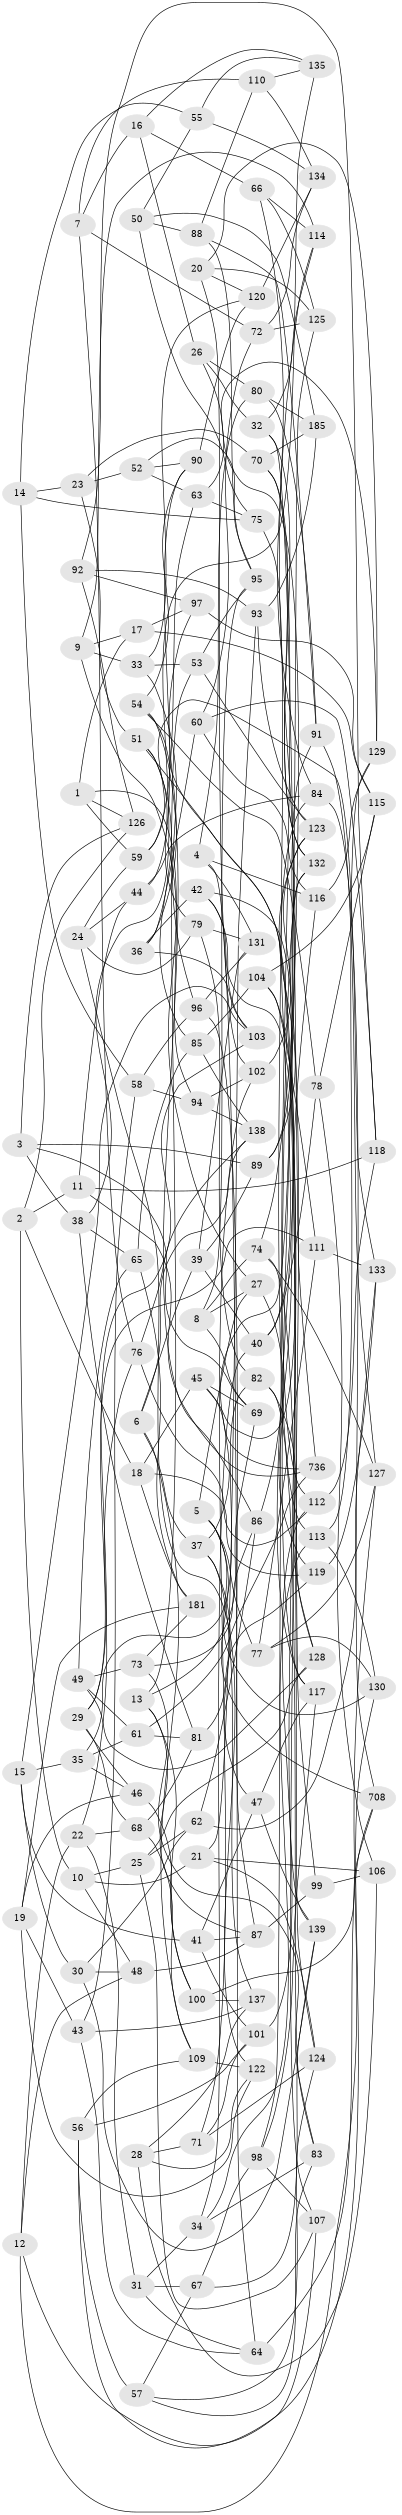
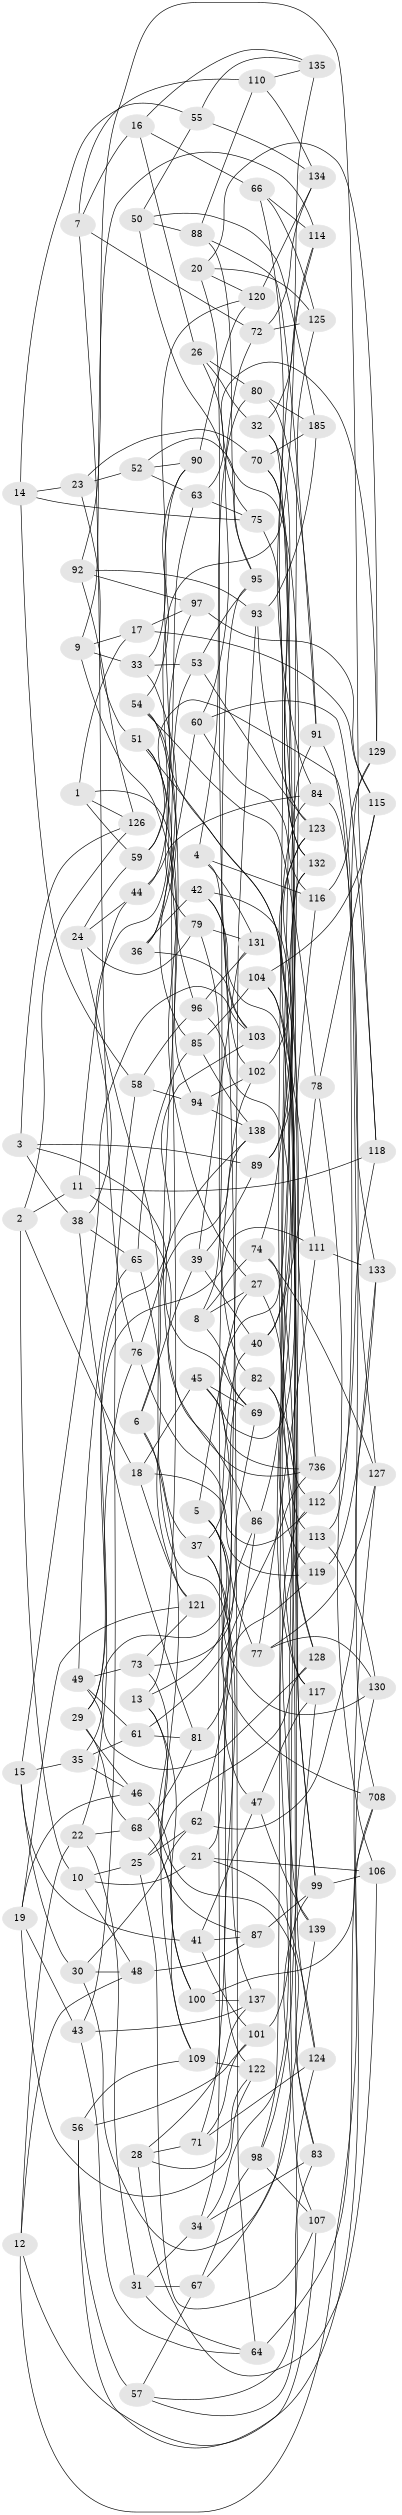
(237, 1470) -> (298, 1432)
(197, 1606) -> (197, 1606)
(293, 2217) -> (290, 2096)
